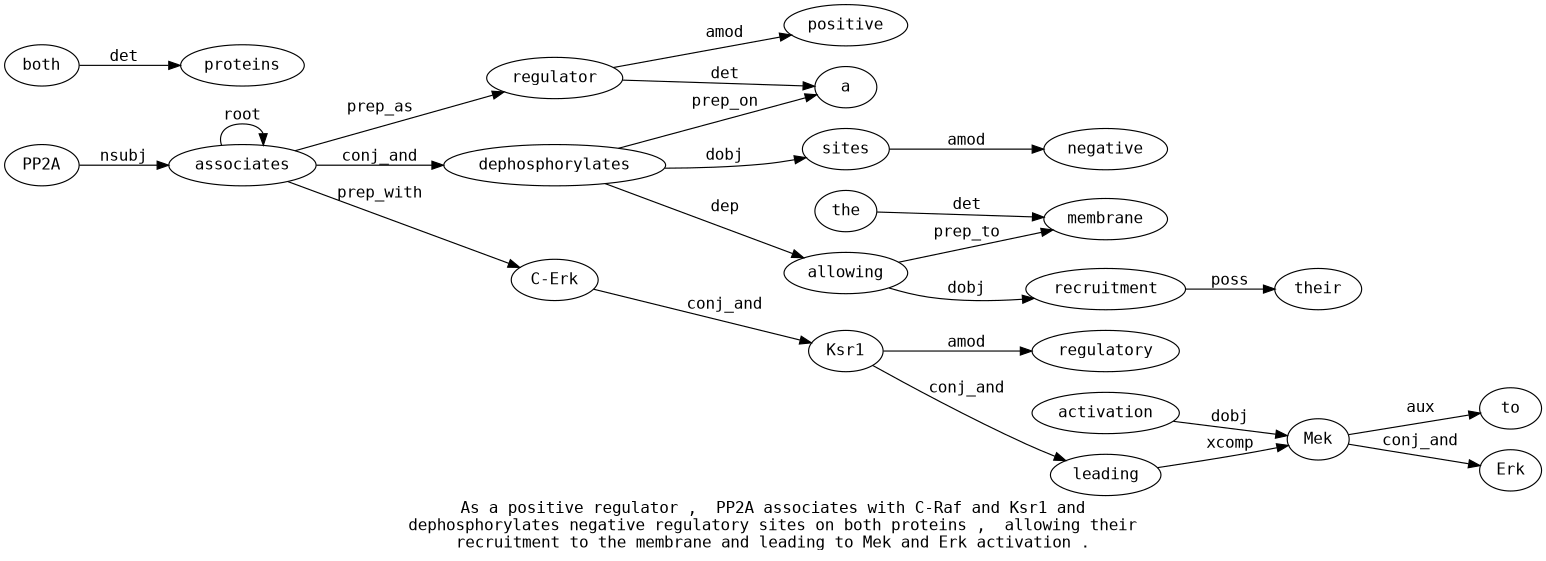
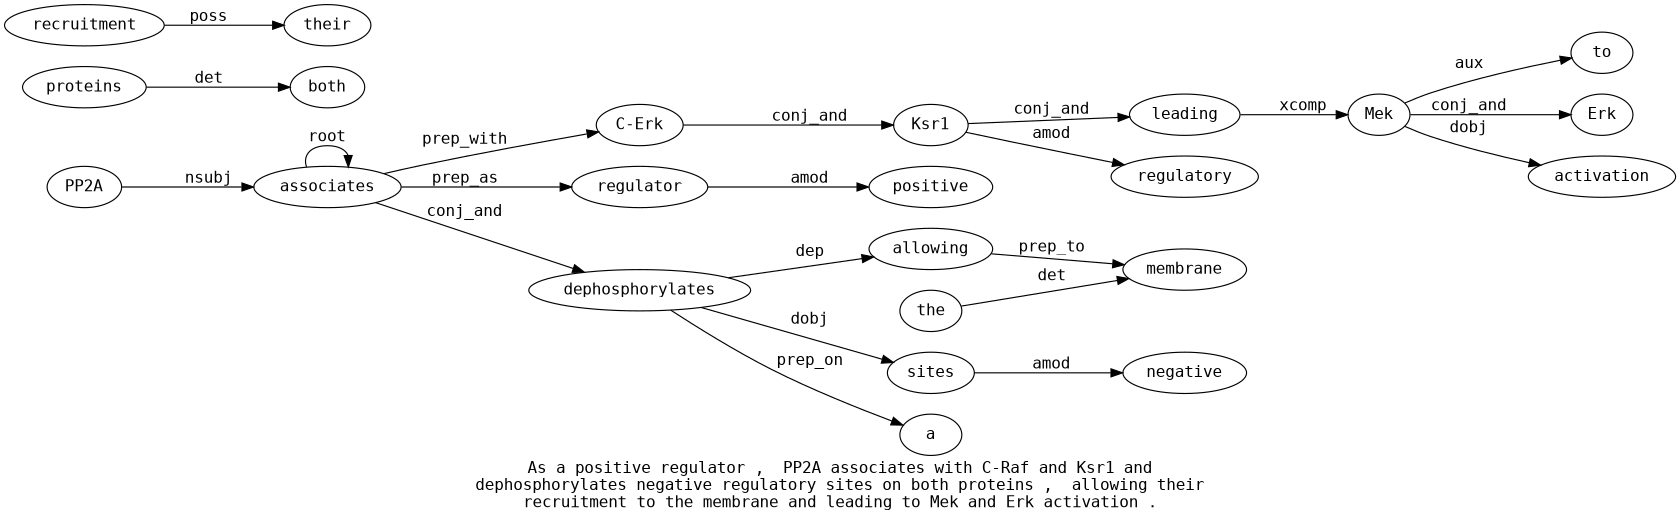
(124, 65) -> (212, 87)
(713, 83) -> none
(955, 300) -> none
(1225, 428) -> (1466, 147)
